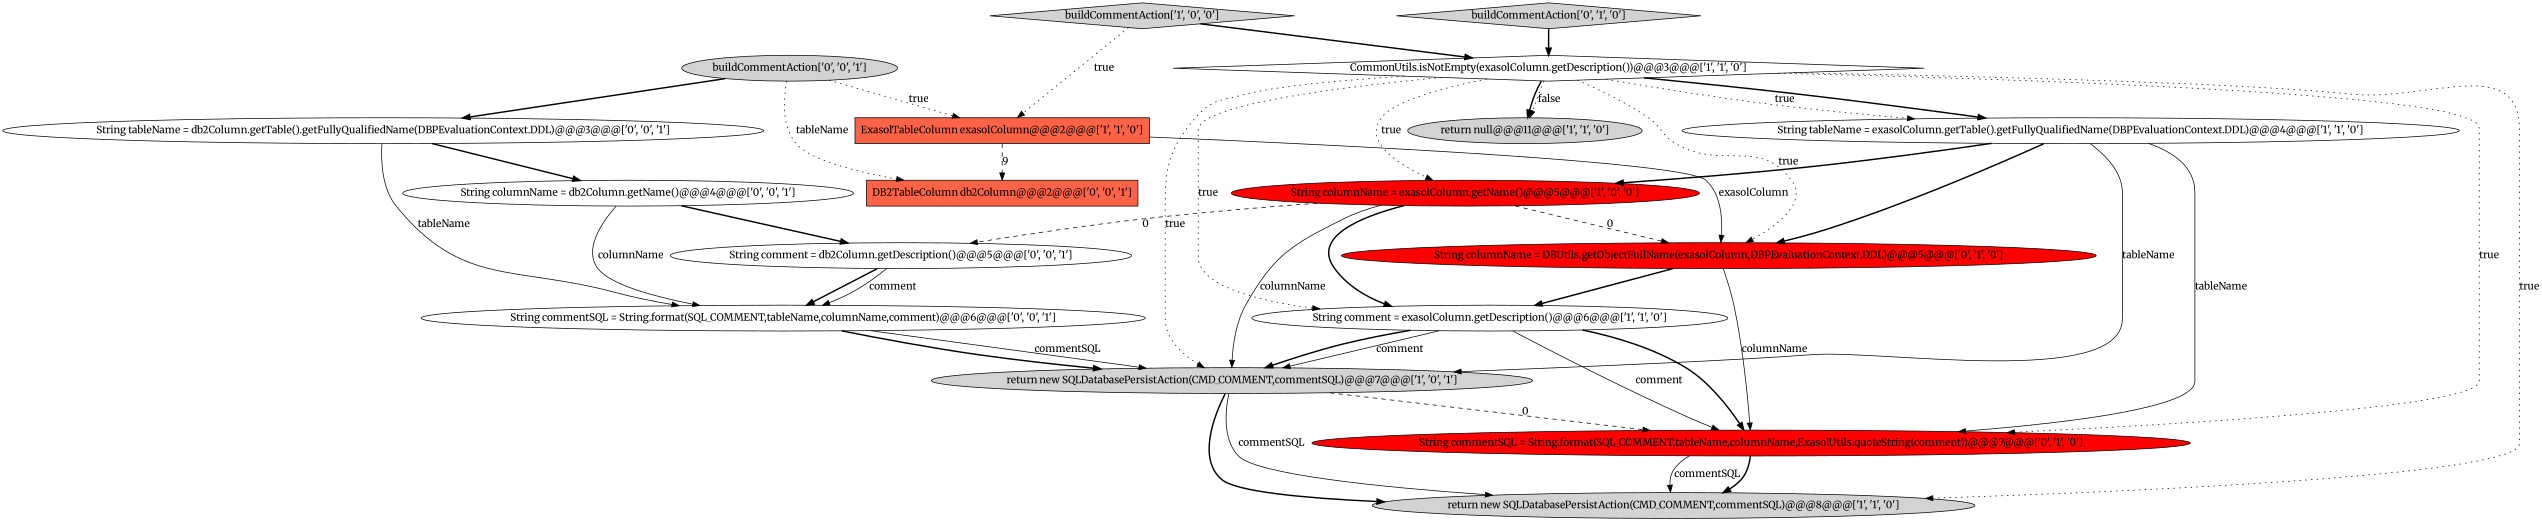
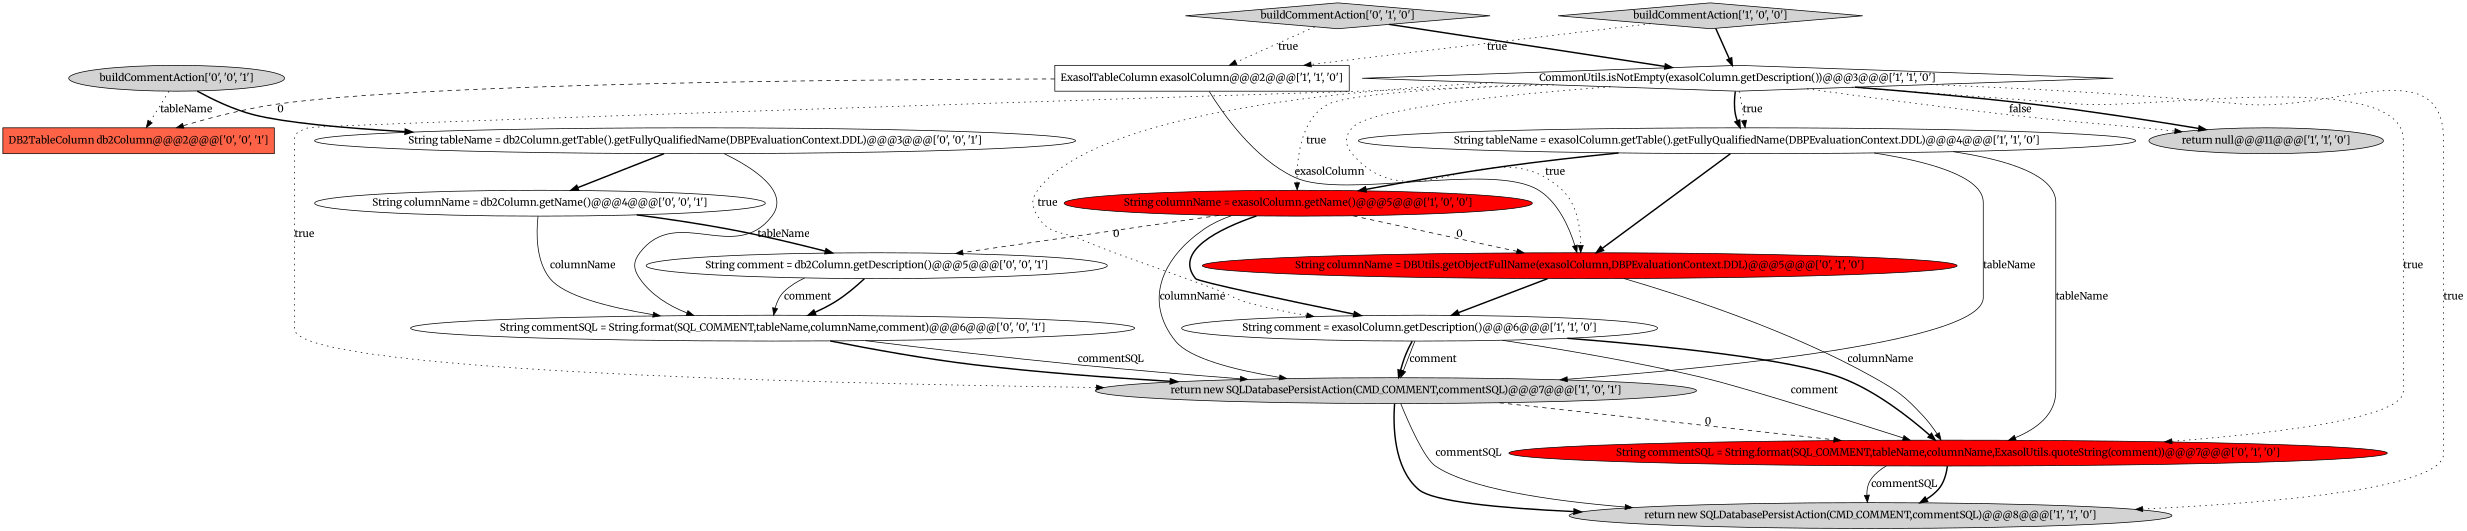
(891, 98) -> (1275, 45)
(1002, 131) -> (1202, 78)
(1005, 162) -> (281, 110)
